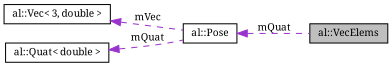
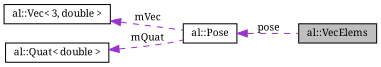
(273, 28) -> (268, 28)
